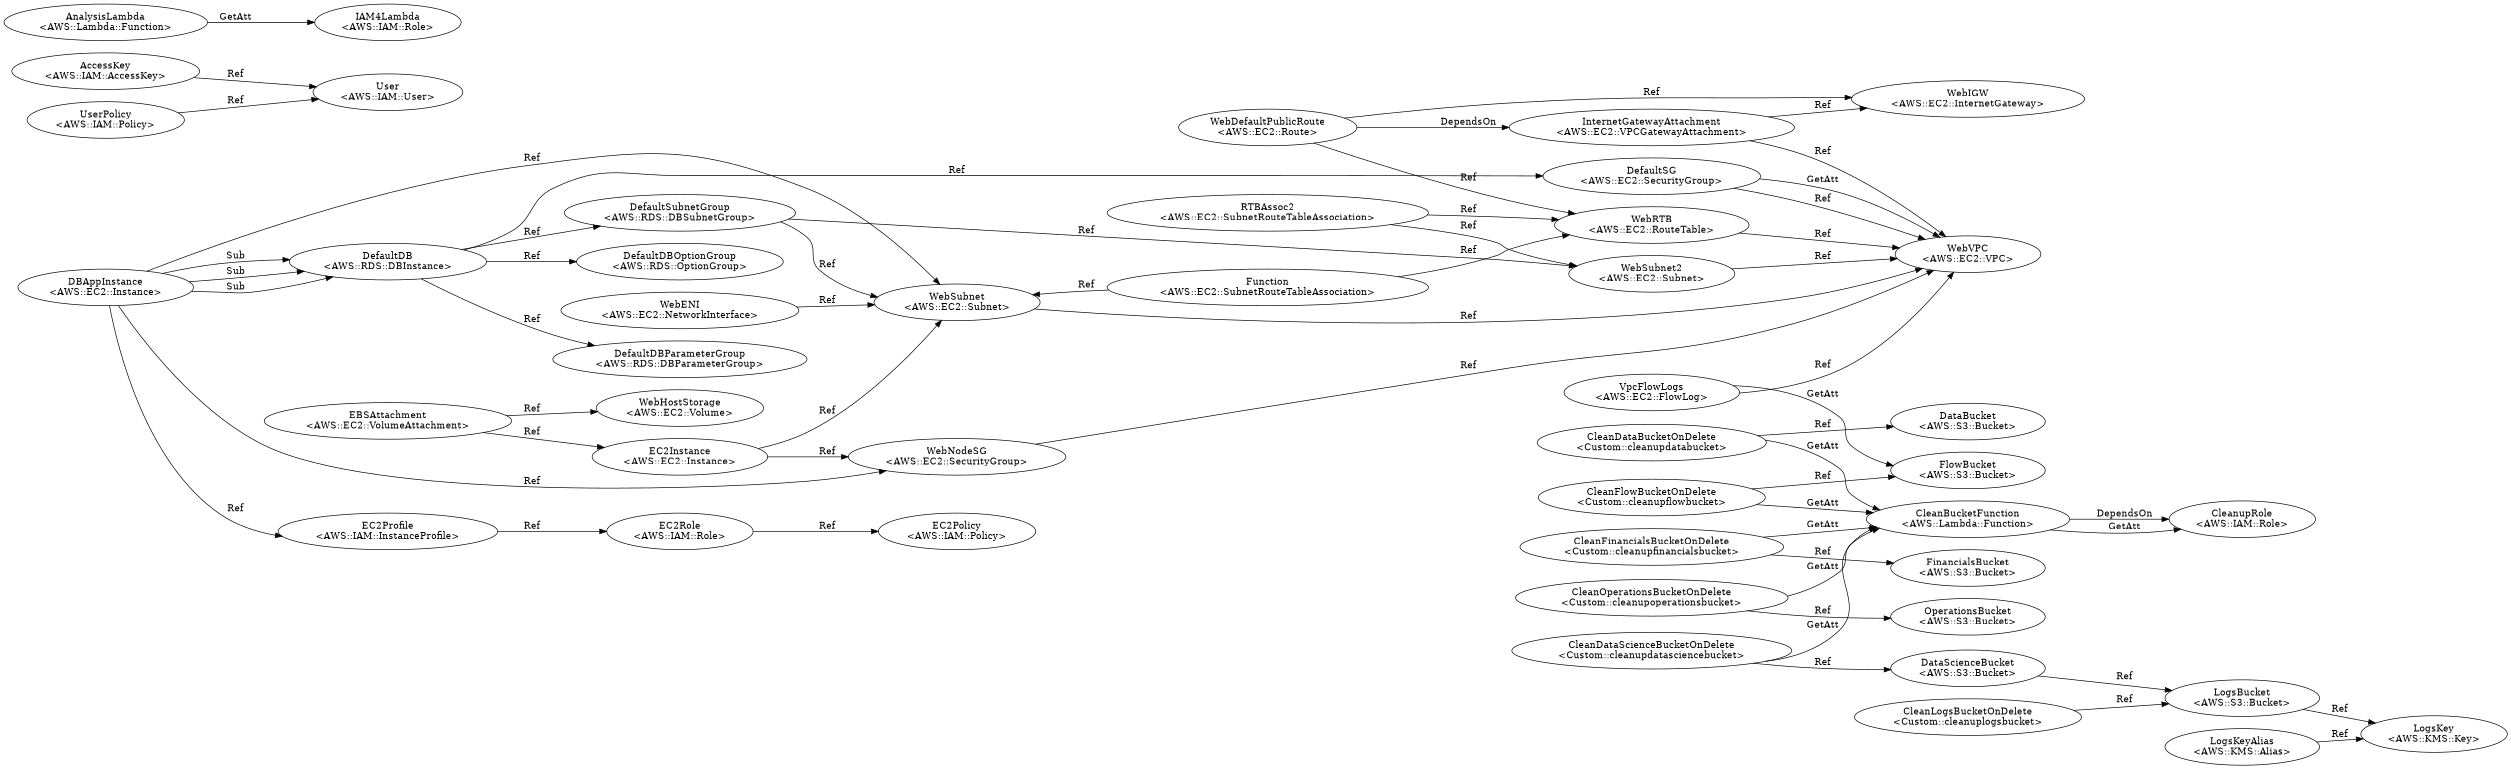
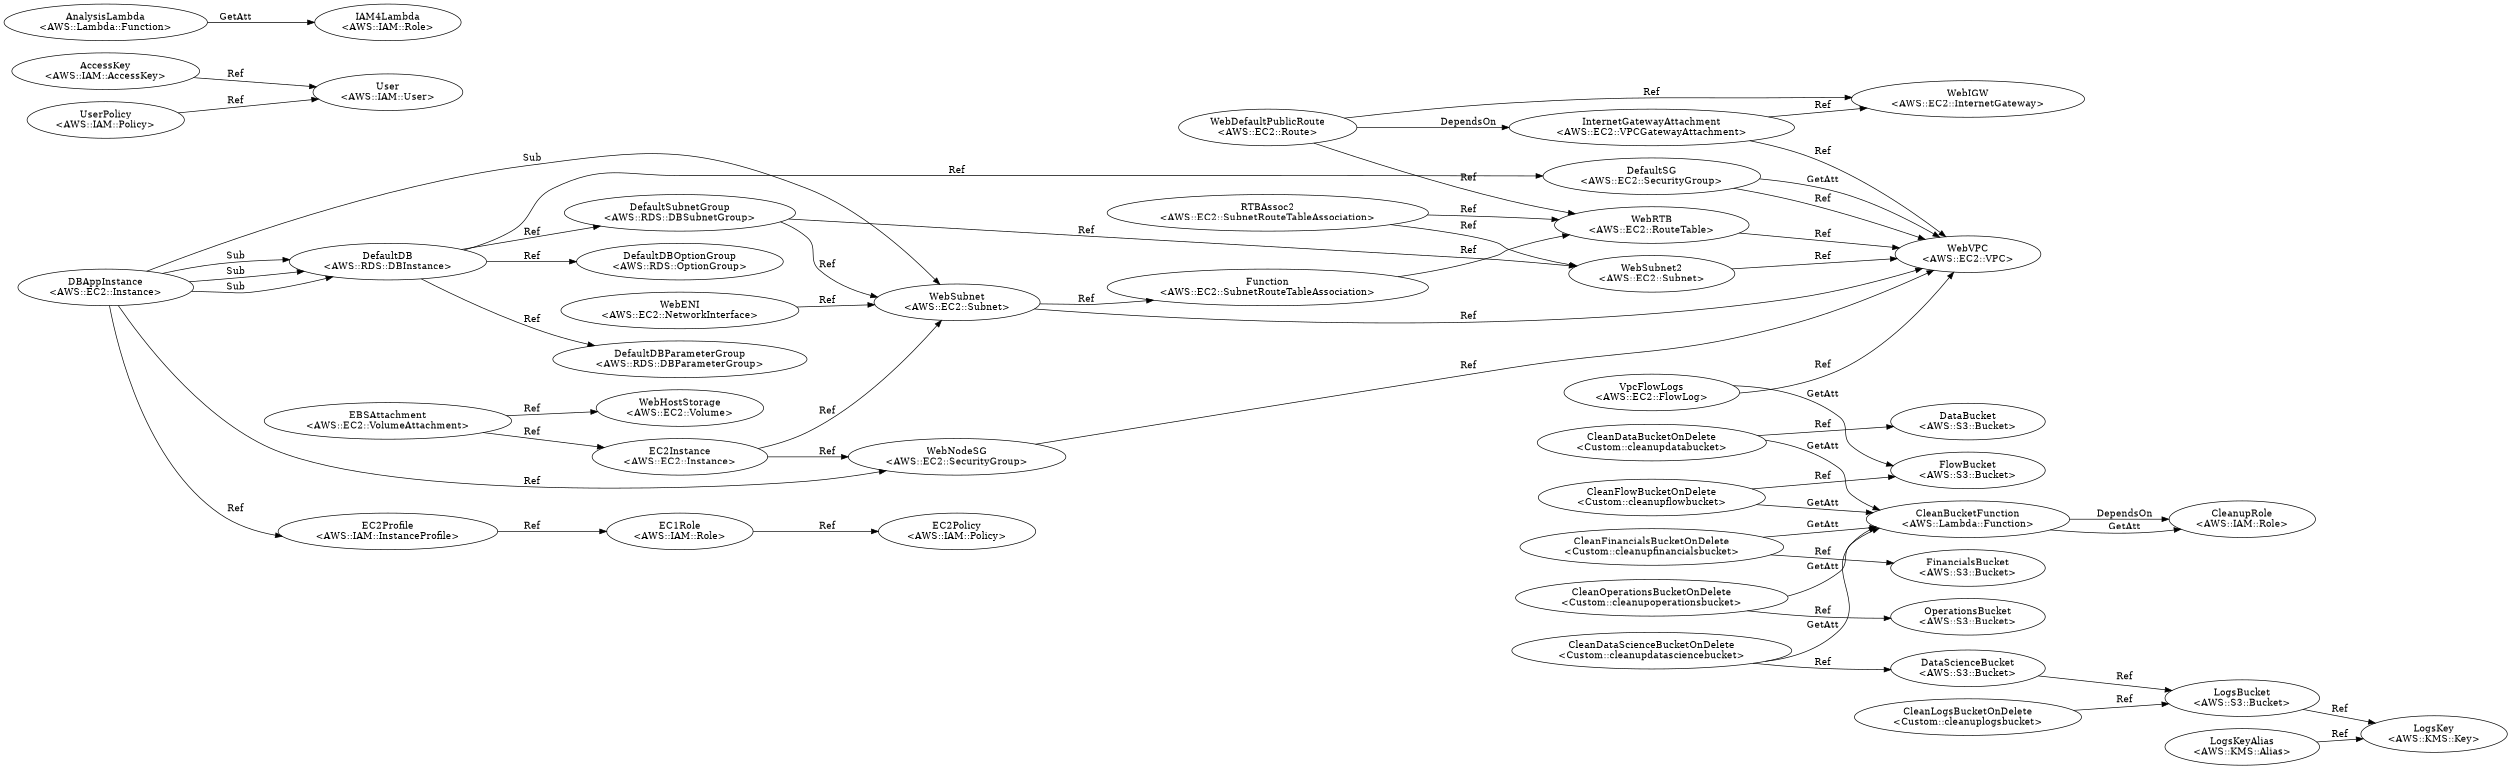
(532, 158) -> (532, 158)
(1074, 292) -> (1093, 304)
(680, 531) -> (680, 531)
